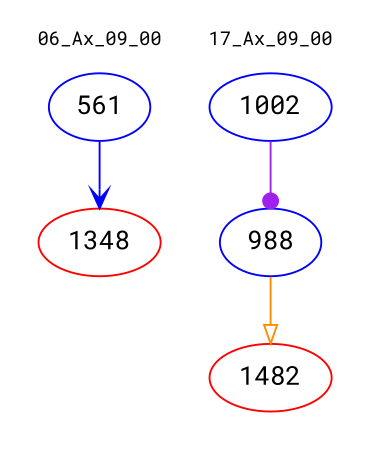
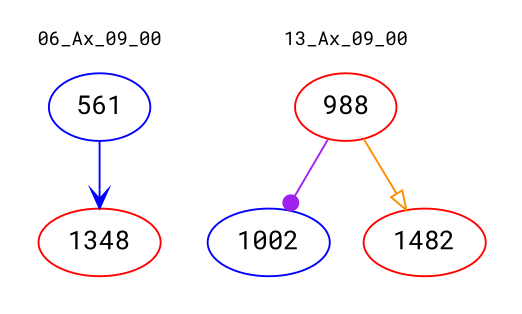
(272, 40) -> (347, 40)
(271, 167) -> (311, 168)
(271, 242) -> (346, 107)
